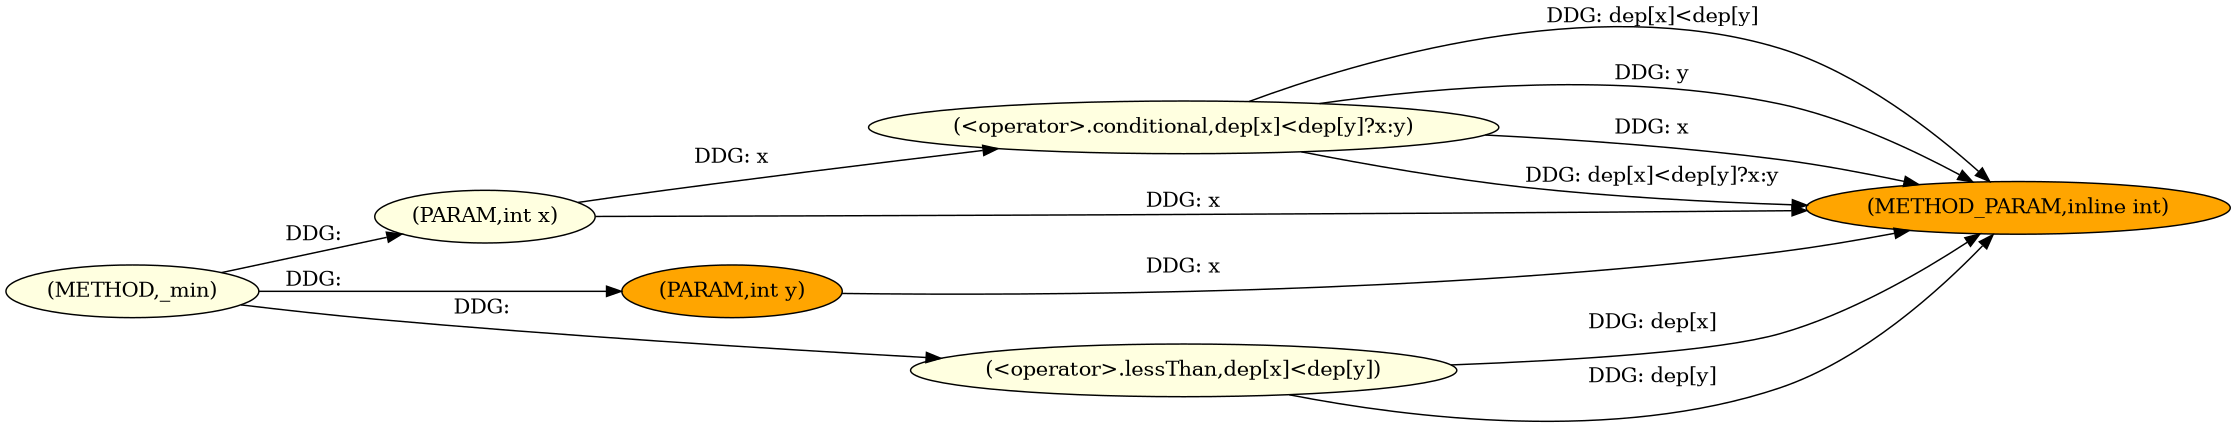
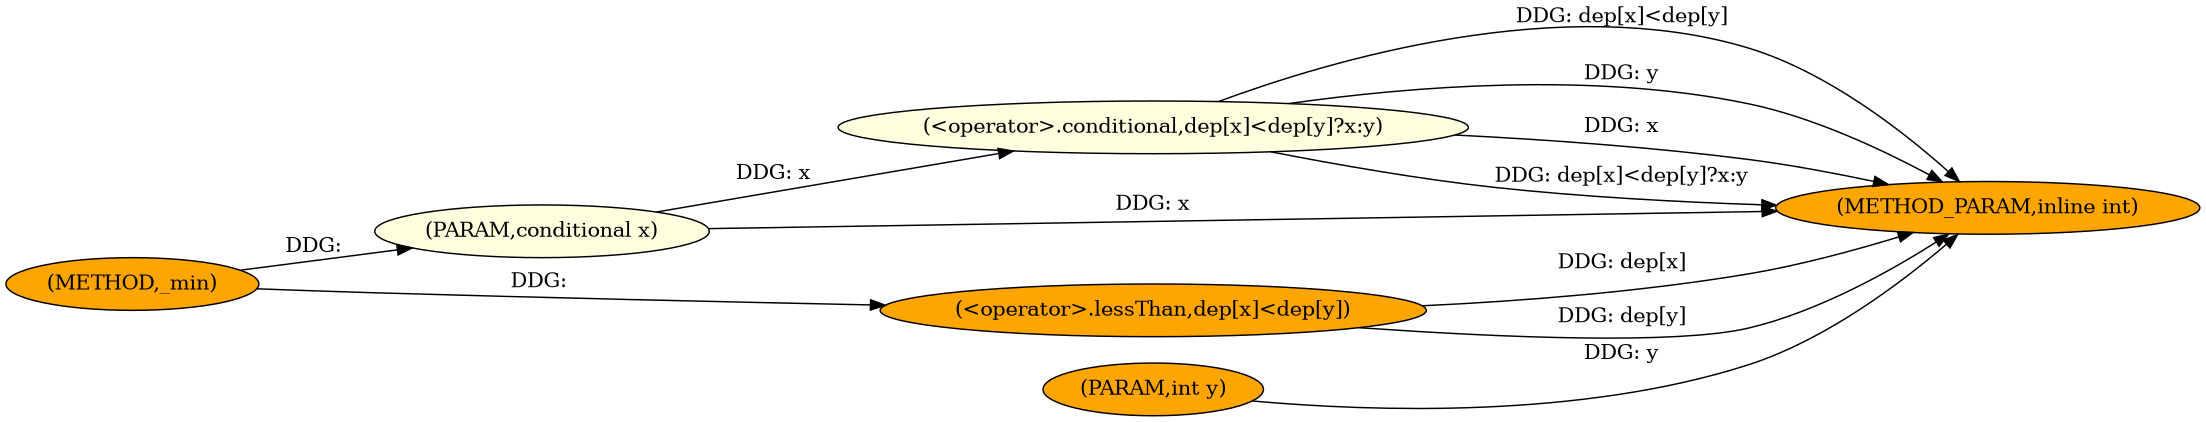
(485, 217) -> (542, 231)
(1184, 267) -> (1622, 354)
(132, 291) -> (132, 284)
(433, 291) -> none
(1184, 370) -> (1153, 310)
